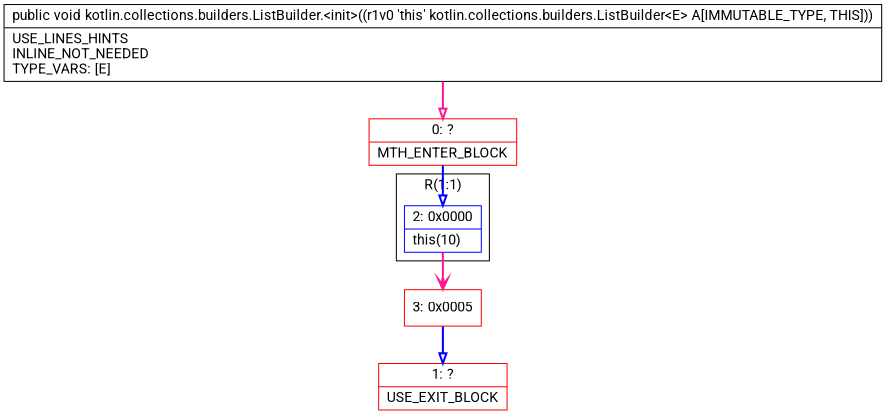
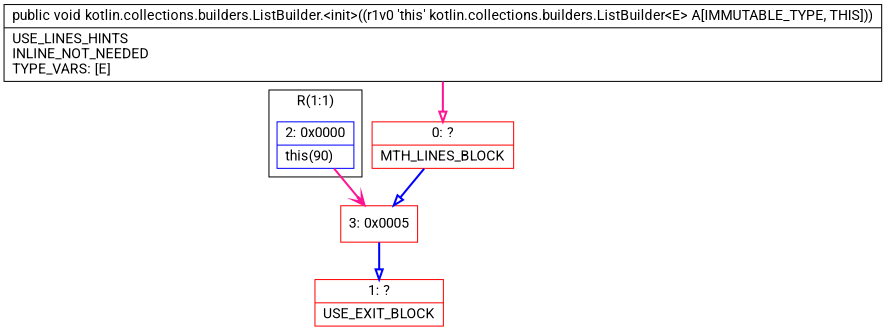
(443, 153) -> (443, 156)
(443, 180) -> (412, 183)
(437, 240) -> (309, 156)
